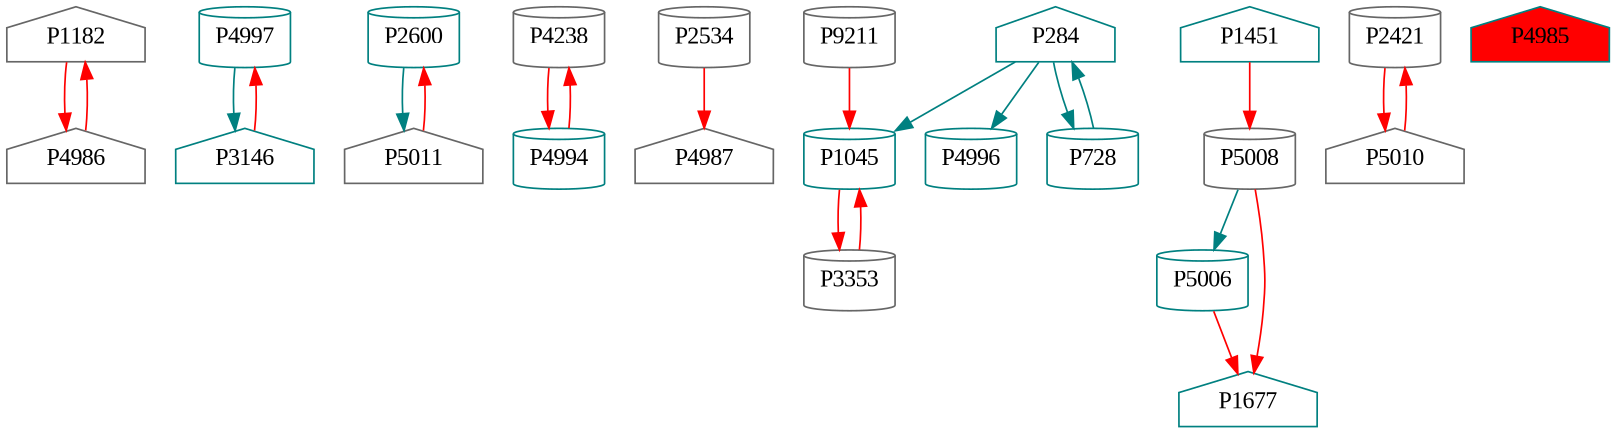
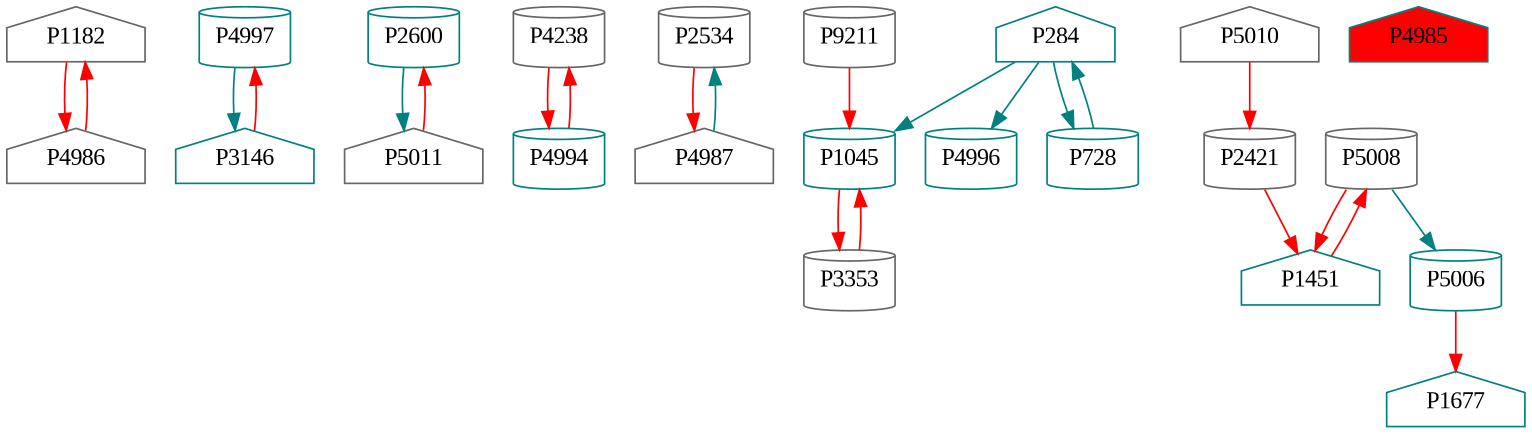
(1384, 91) -> (1277, 214)
none -> (715, 108)
(1265, 273) -> (1334, 212)
